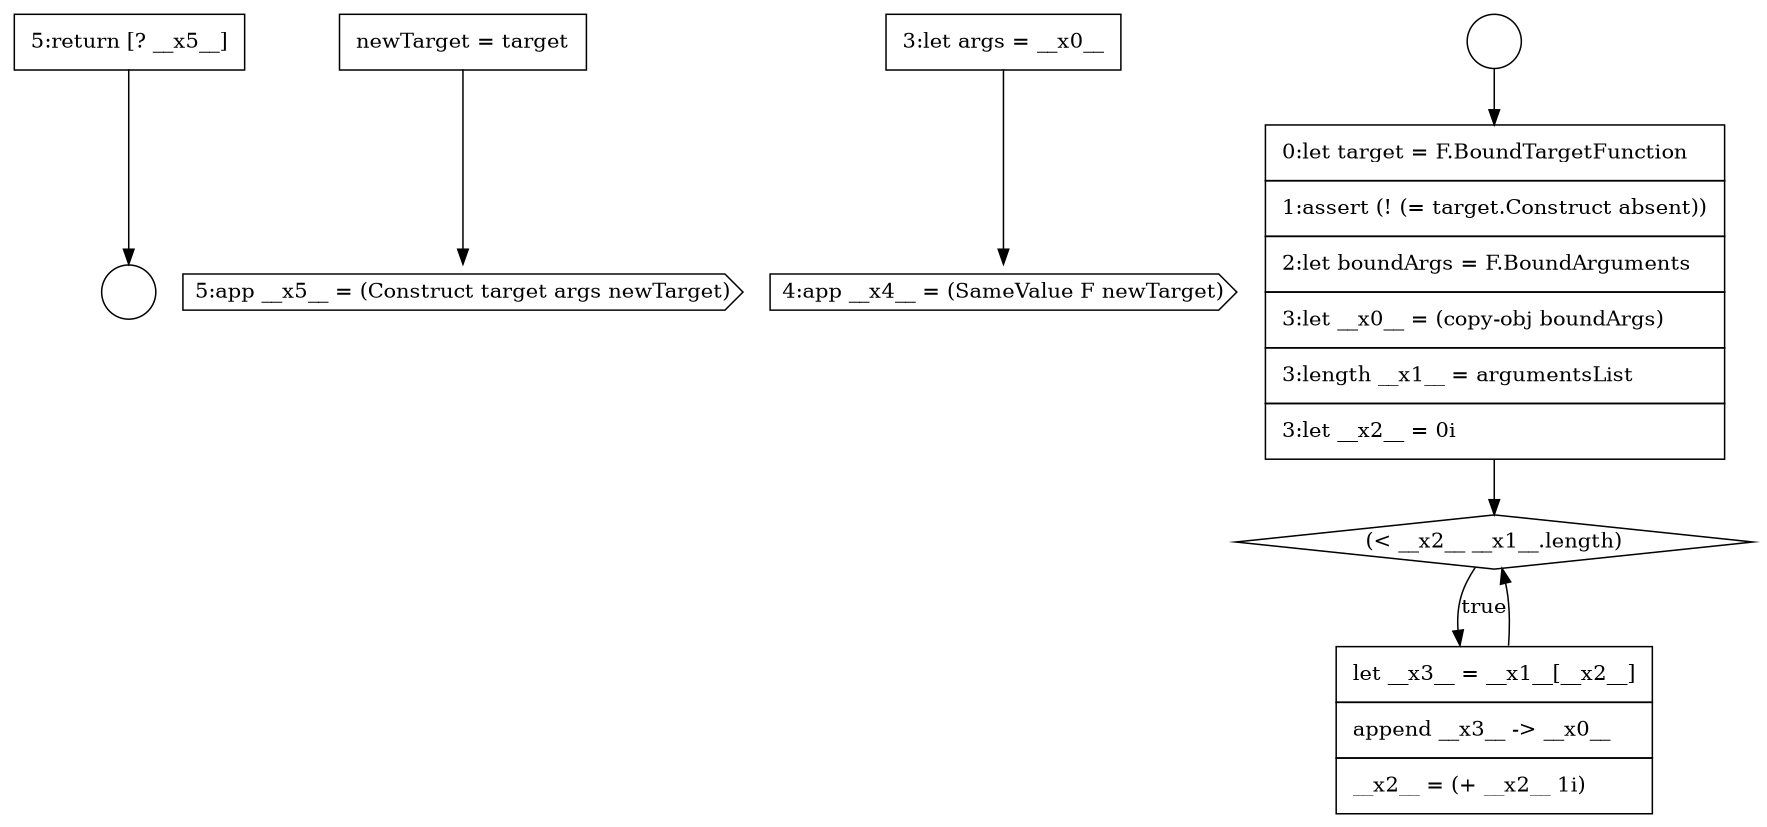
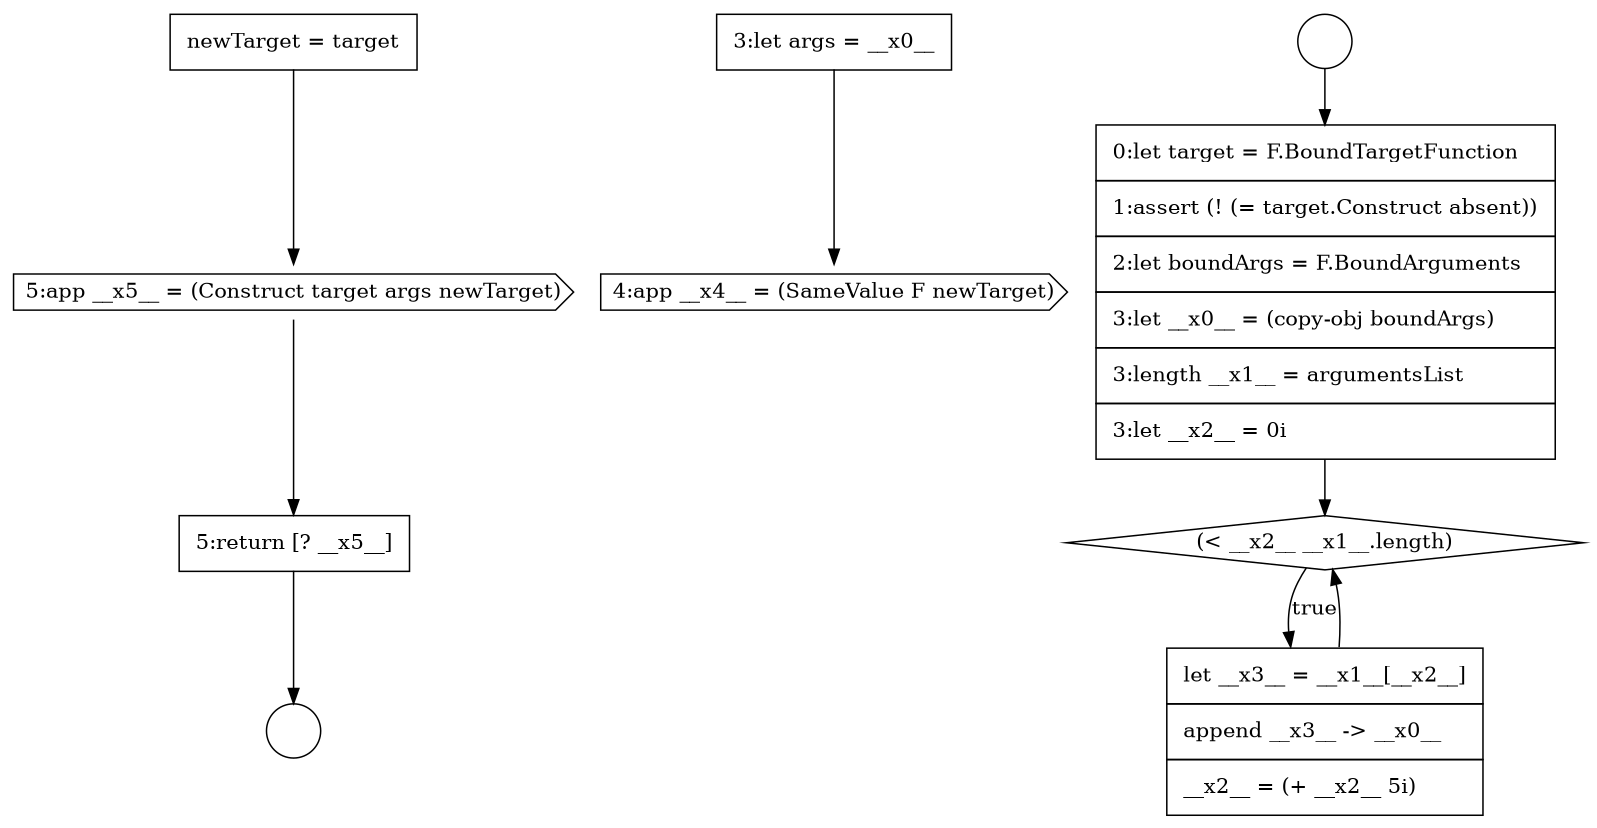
none -> (294, 410)
(1469, 785) -> (1300, 787)
